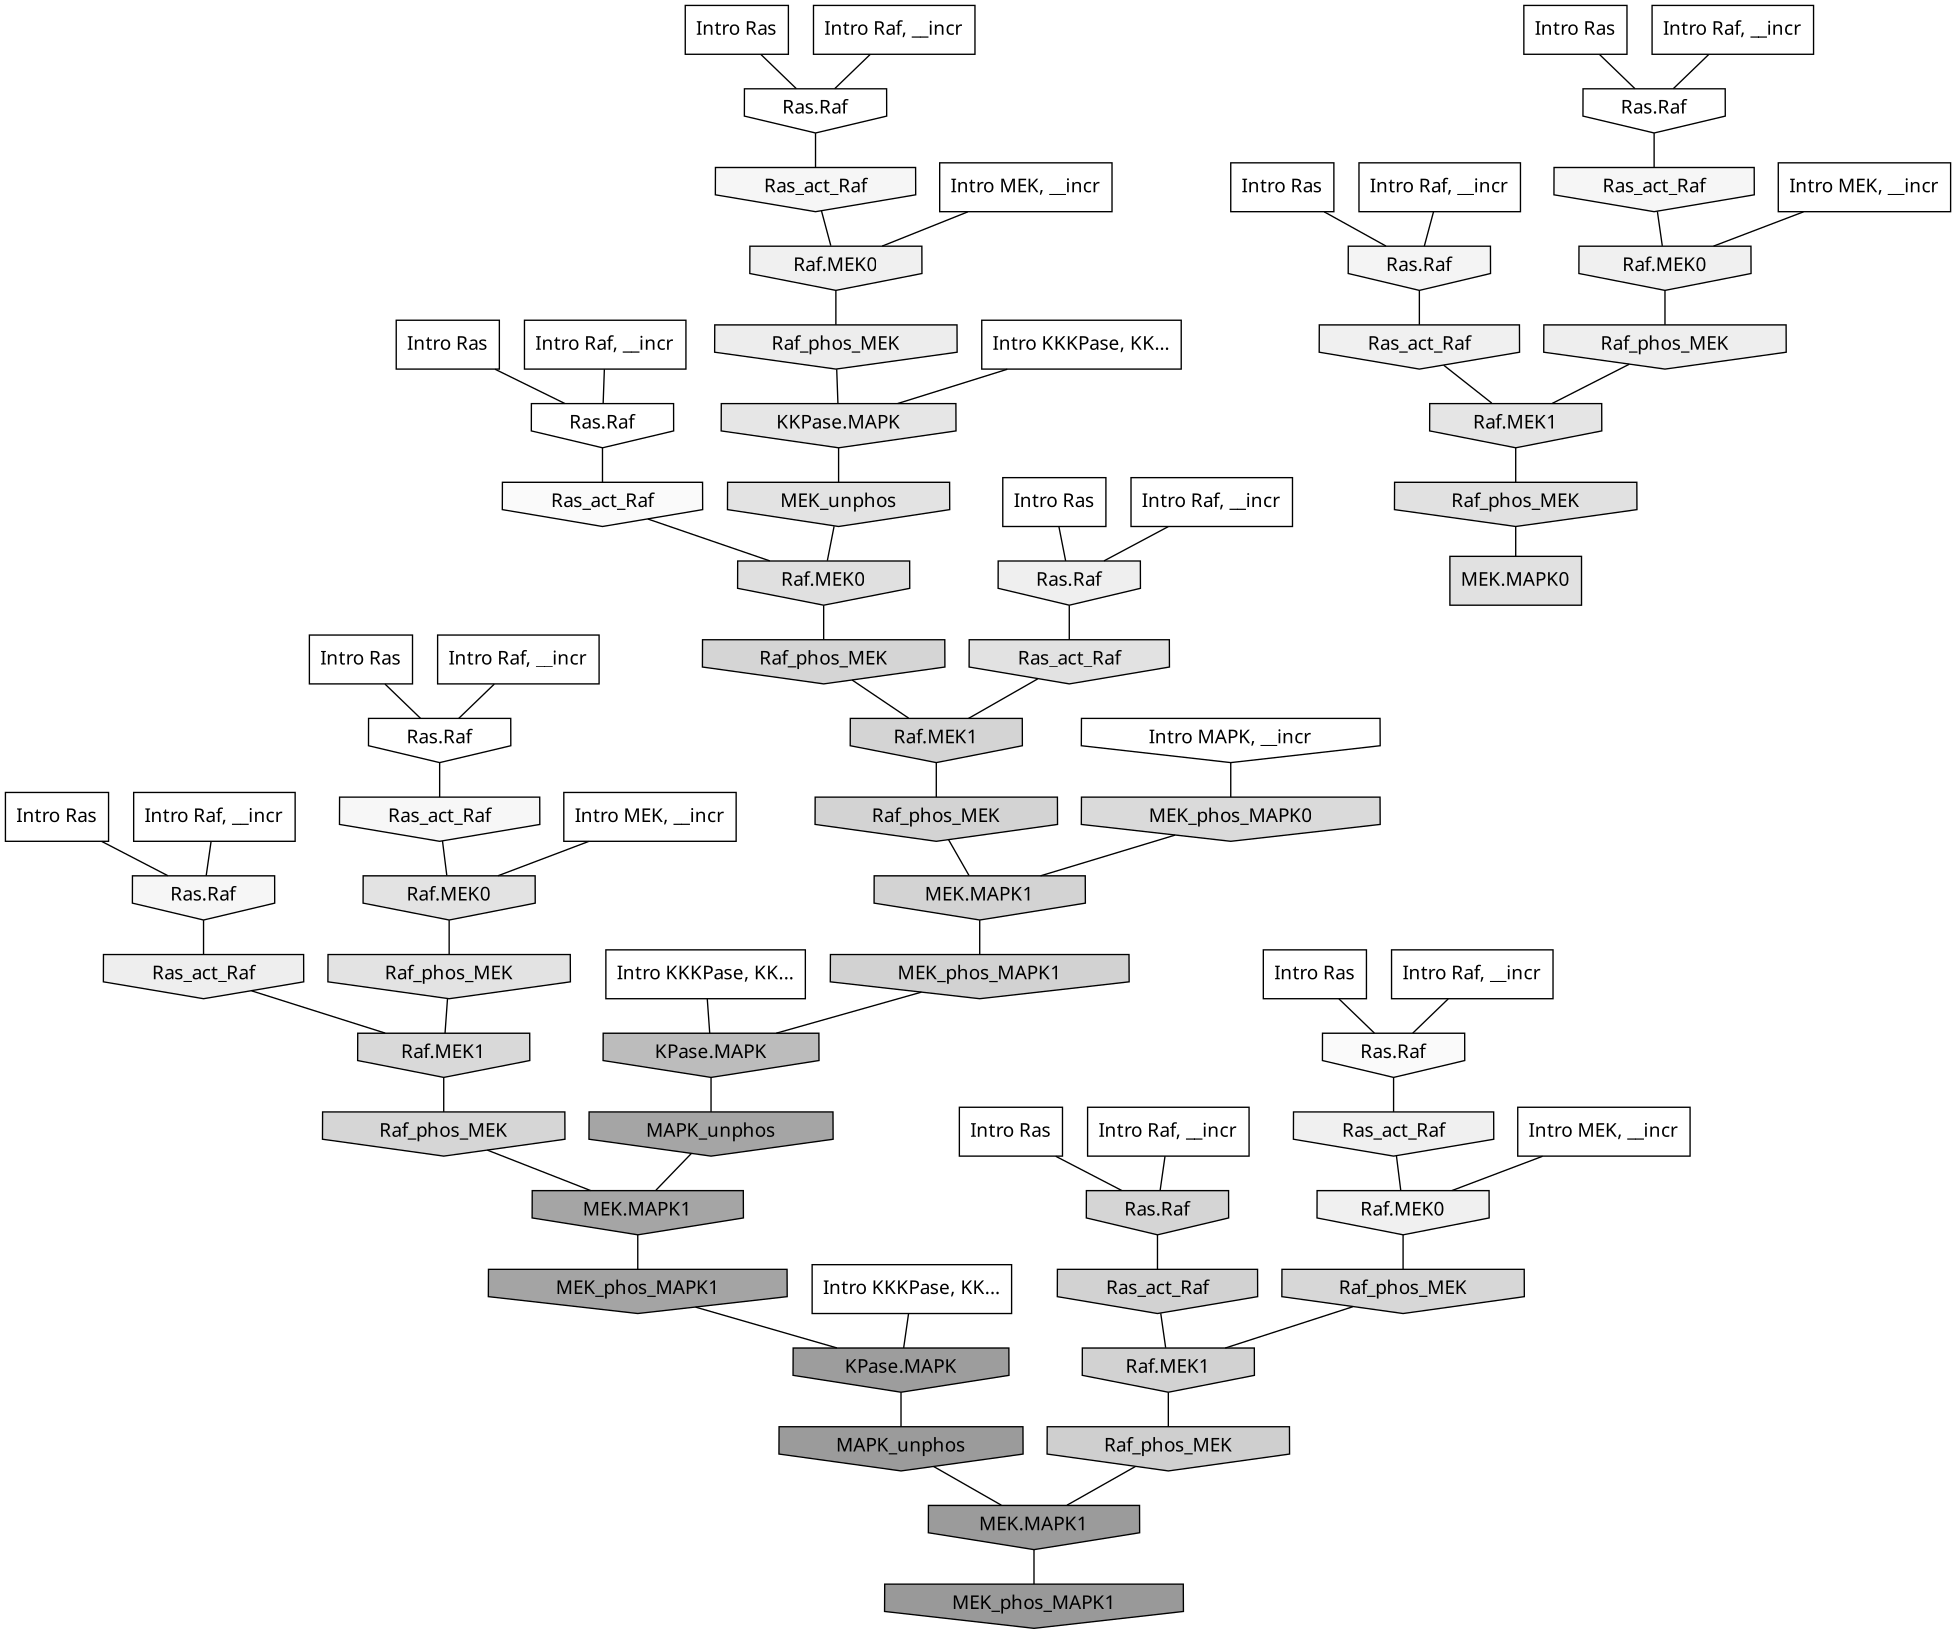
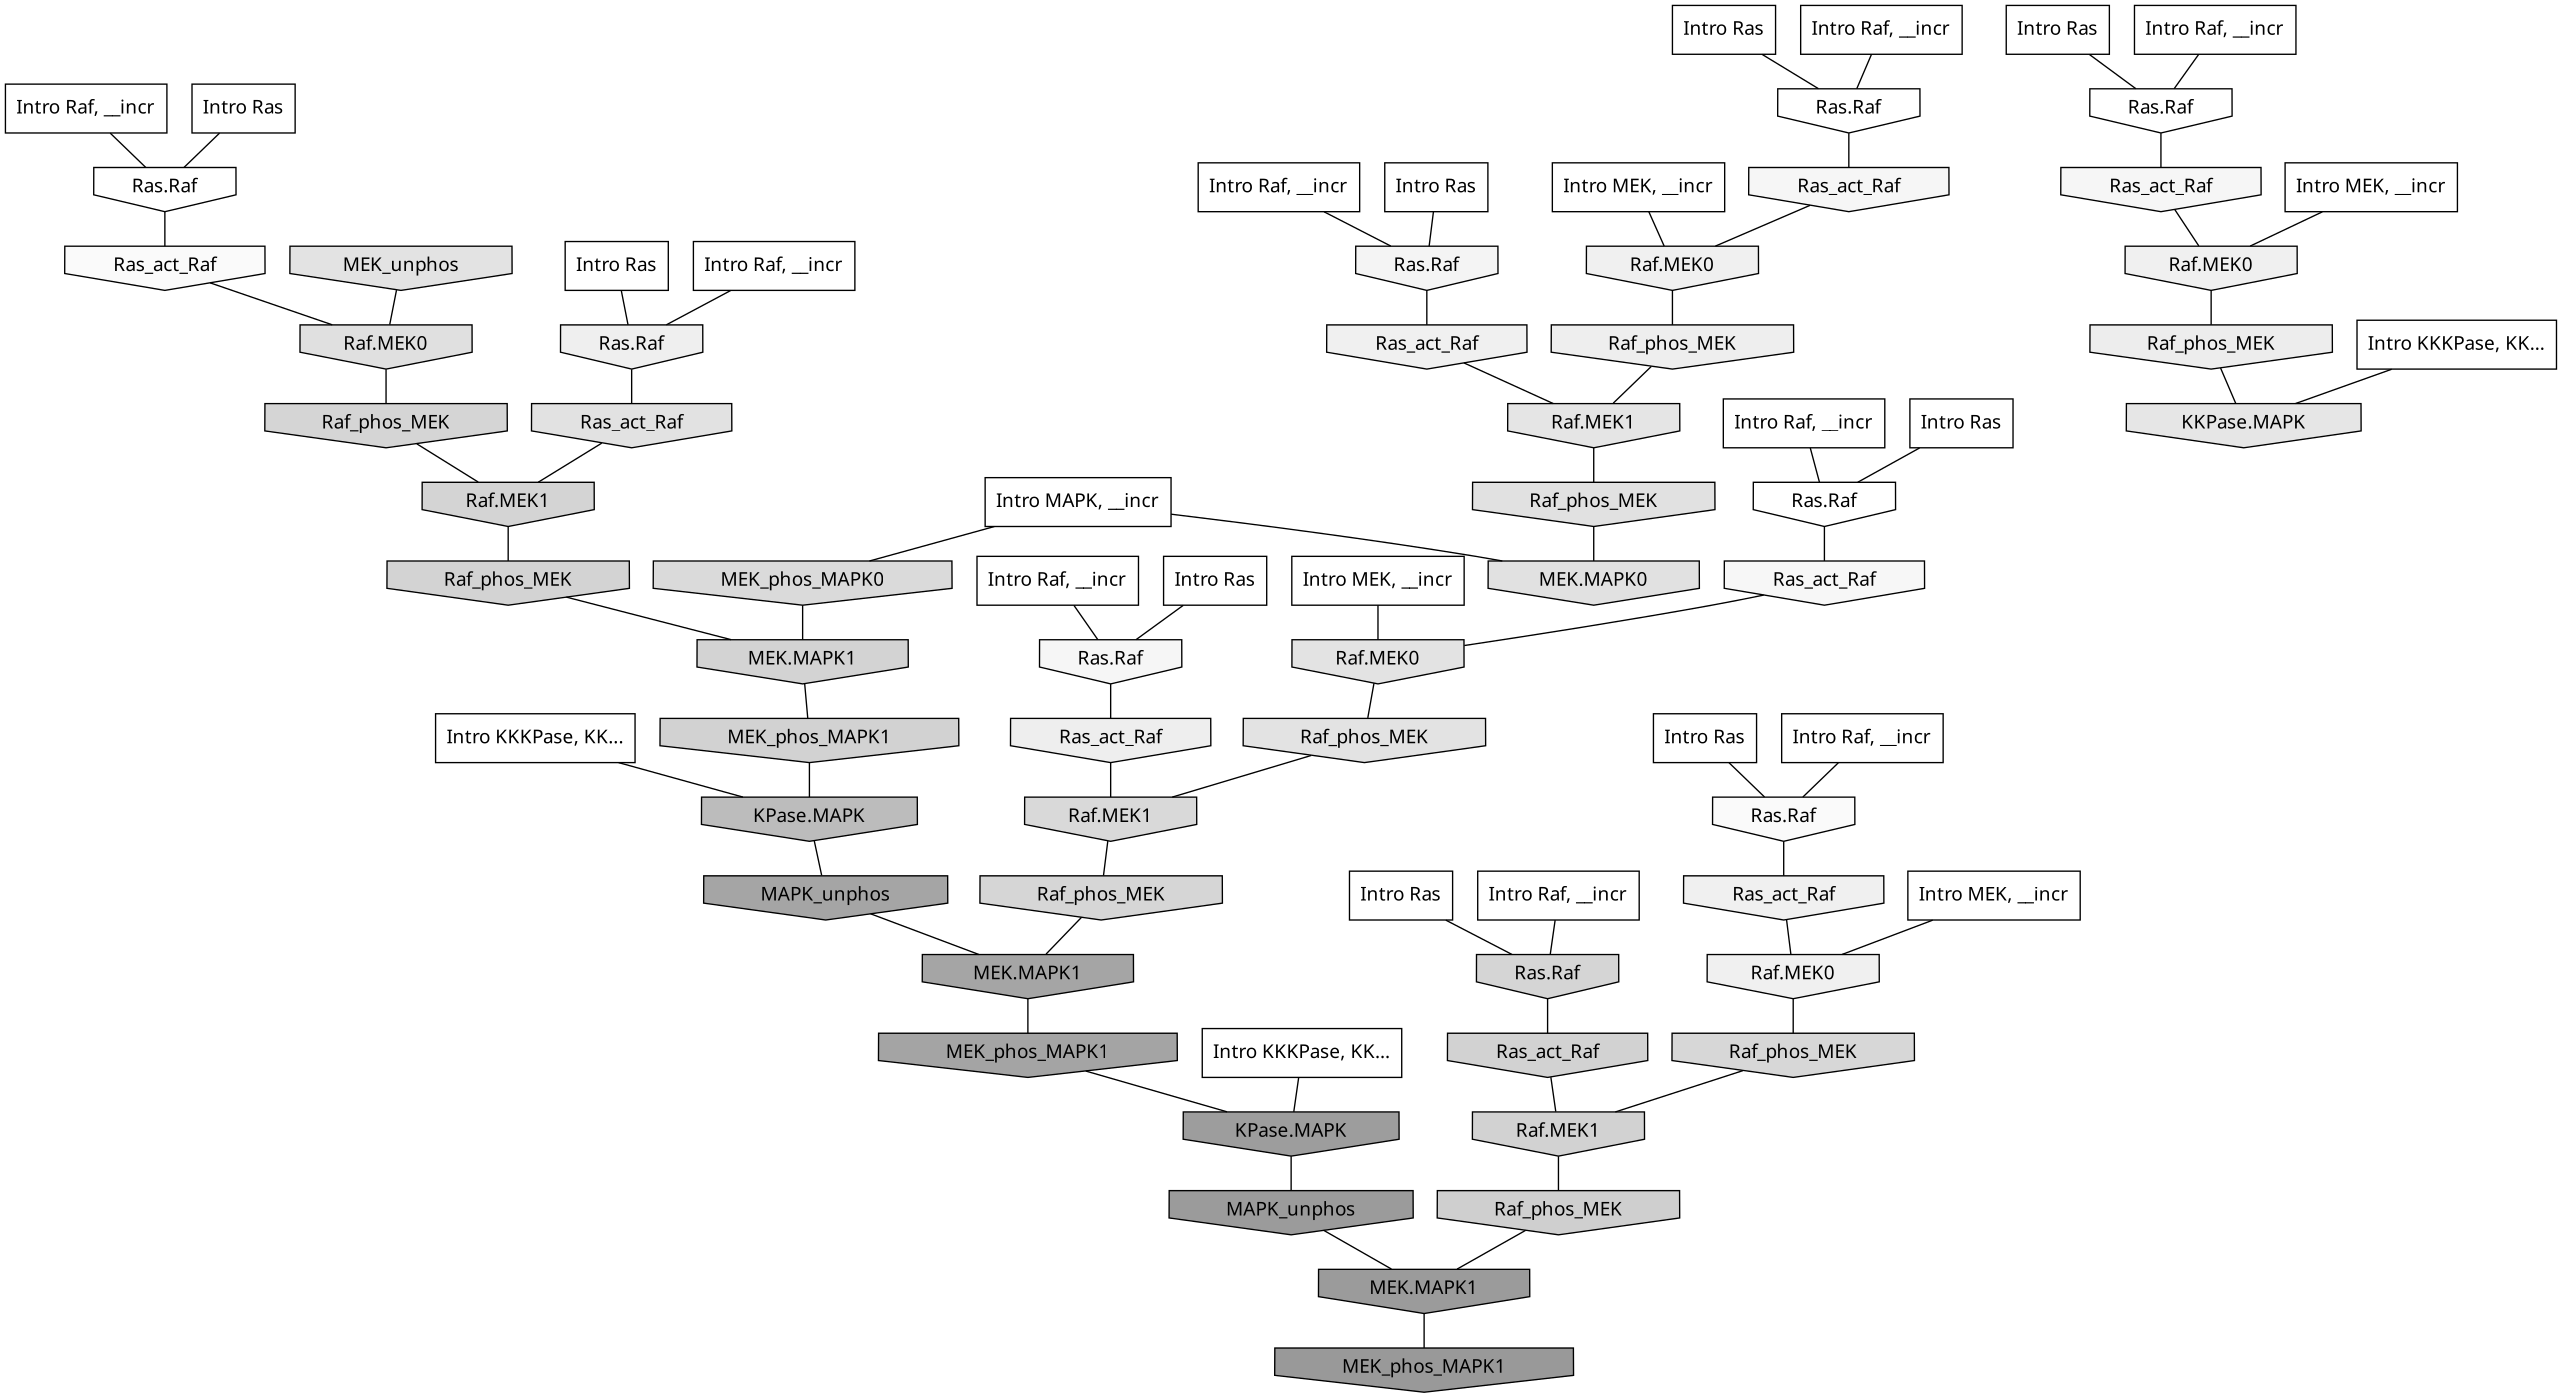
(839, 465) -> none
none -> (1337, 536)
(1516, 581) -> (1594, 581)
(1231, 738) -> (1078, 502)
